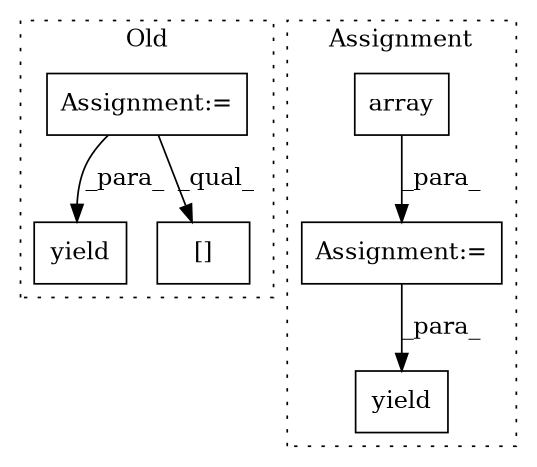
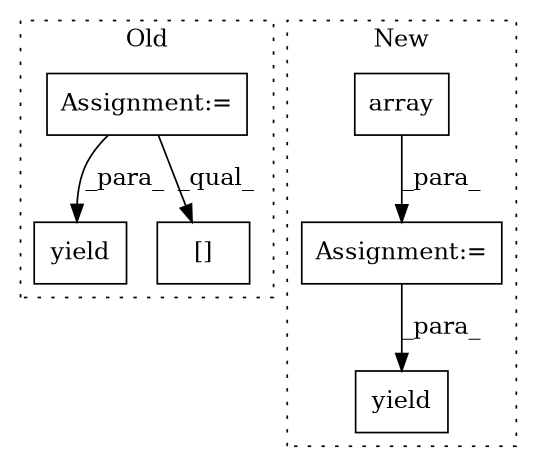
(402, 40) -> (402, 40)
